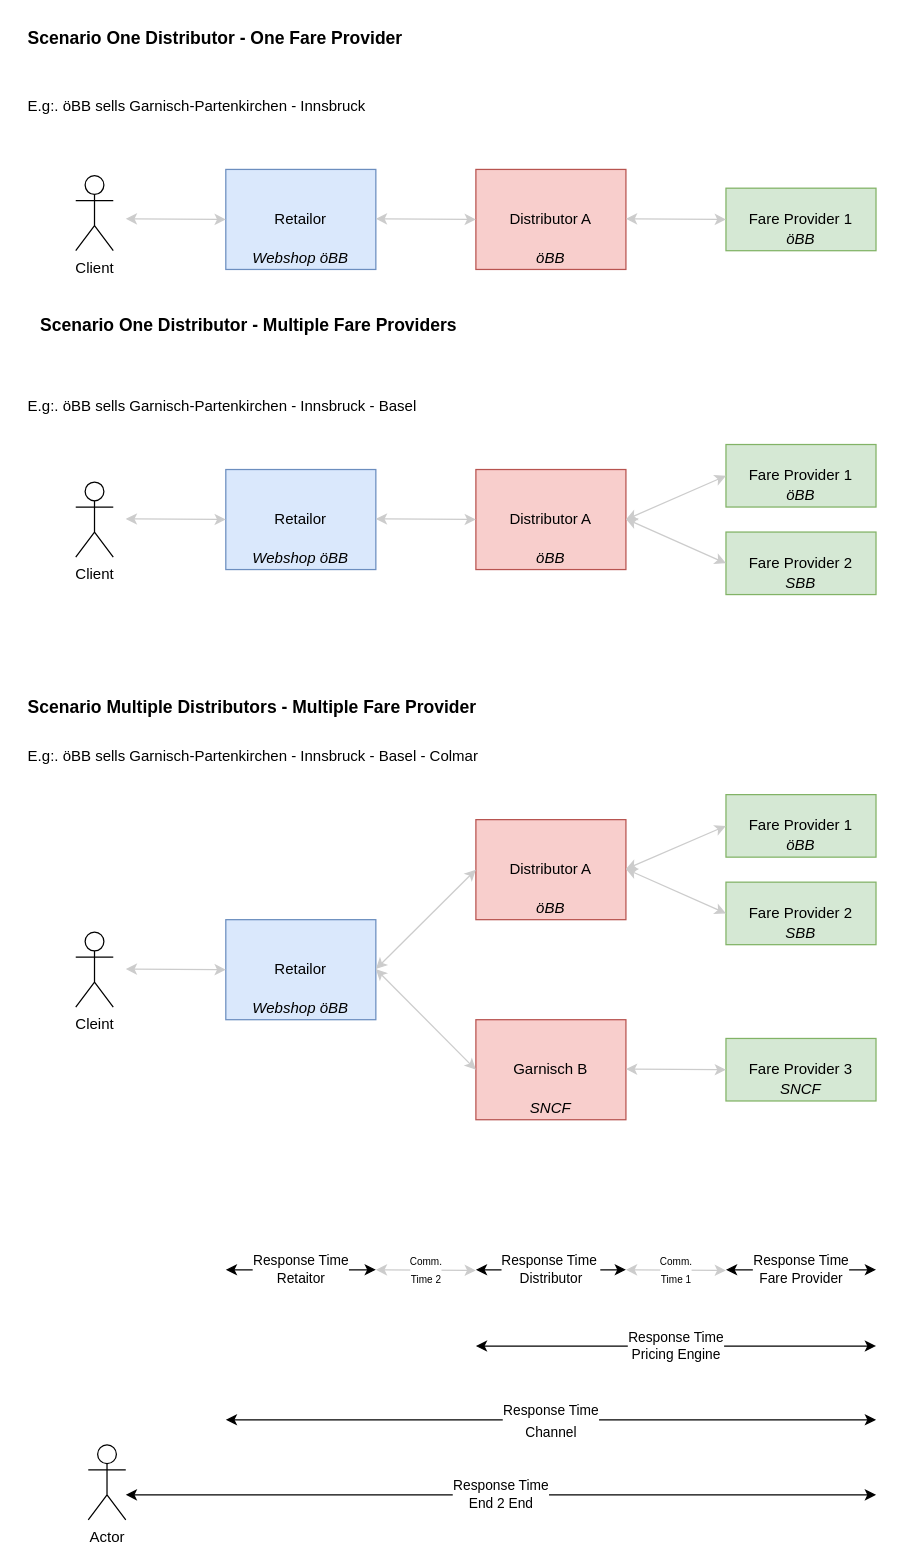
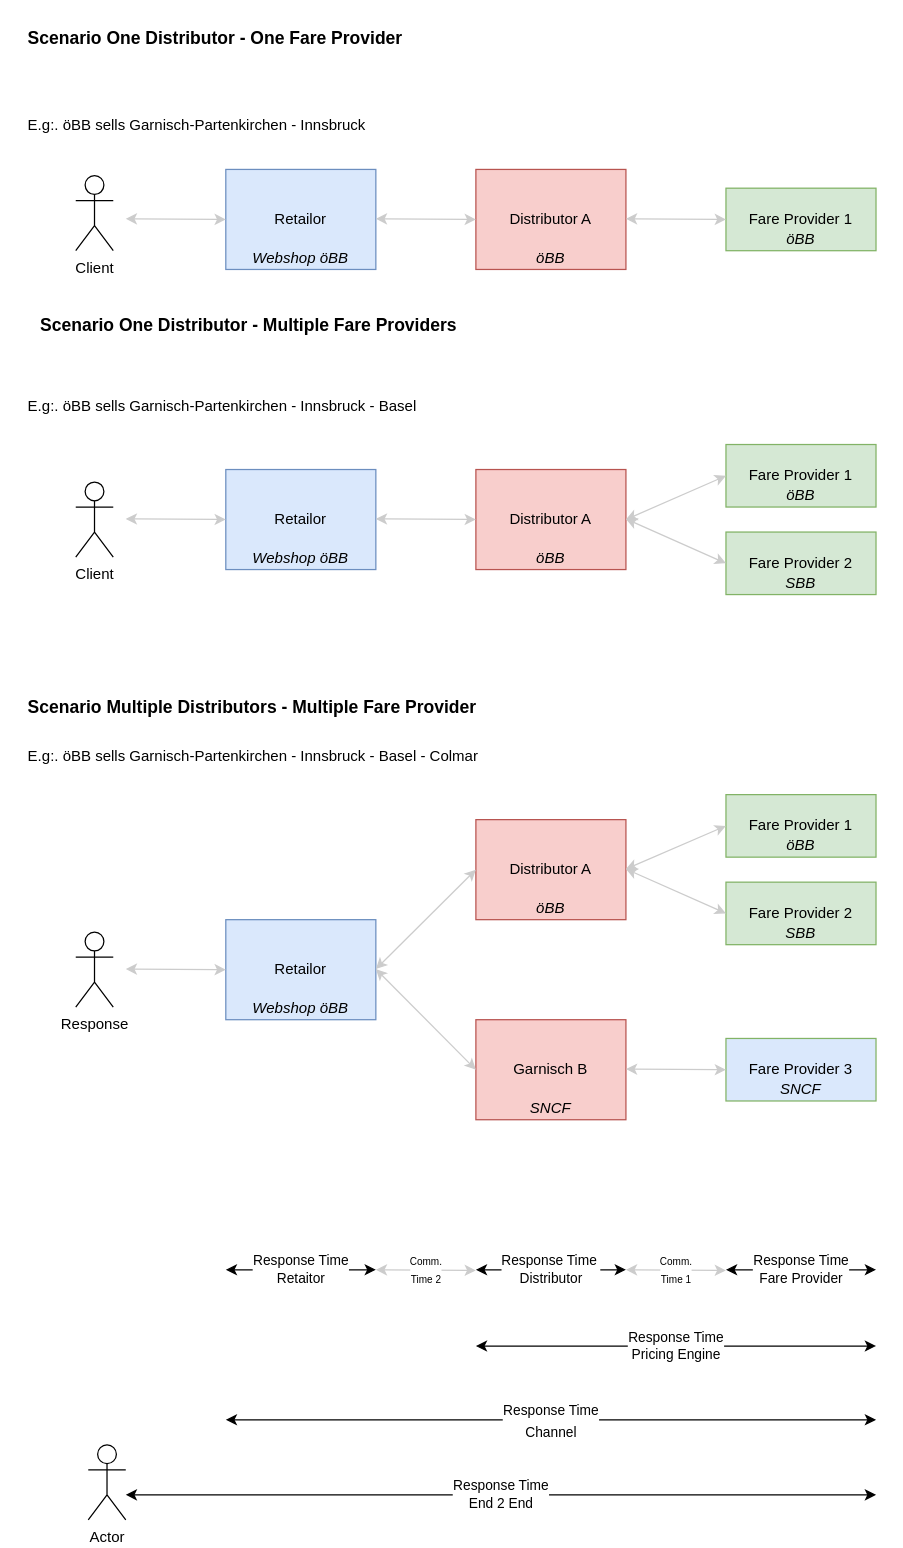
(226, 107) -> (226, 126)
(95, 1025) -> (95, 1025)
(801, 1069) -> (801, 1069)
